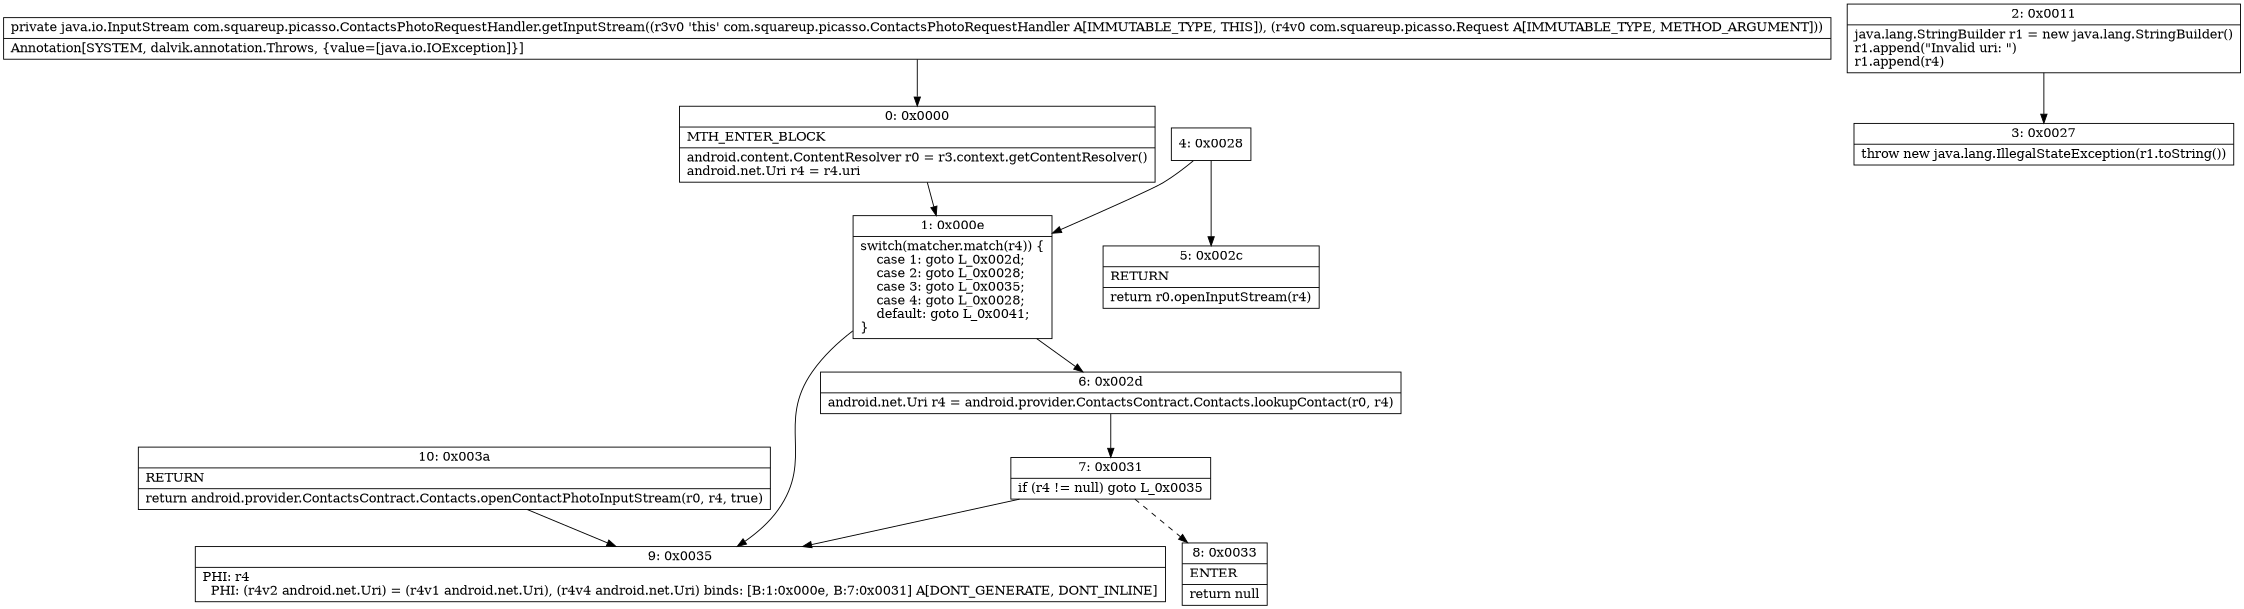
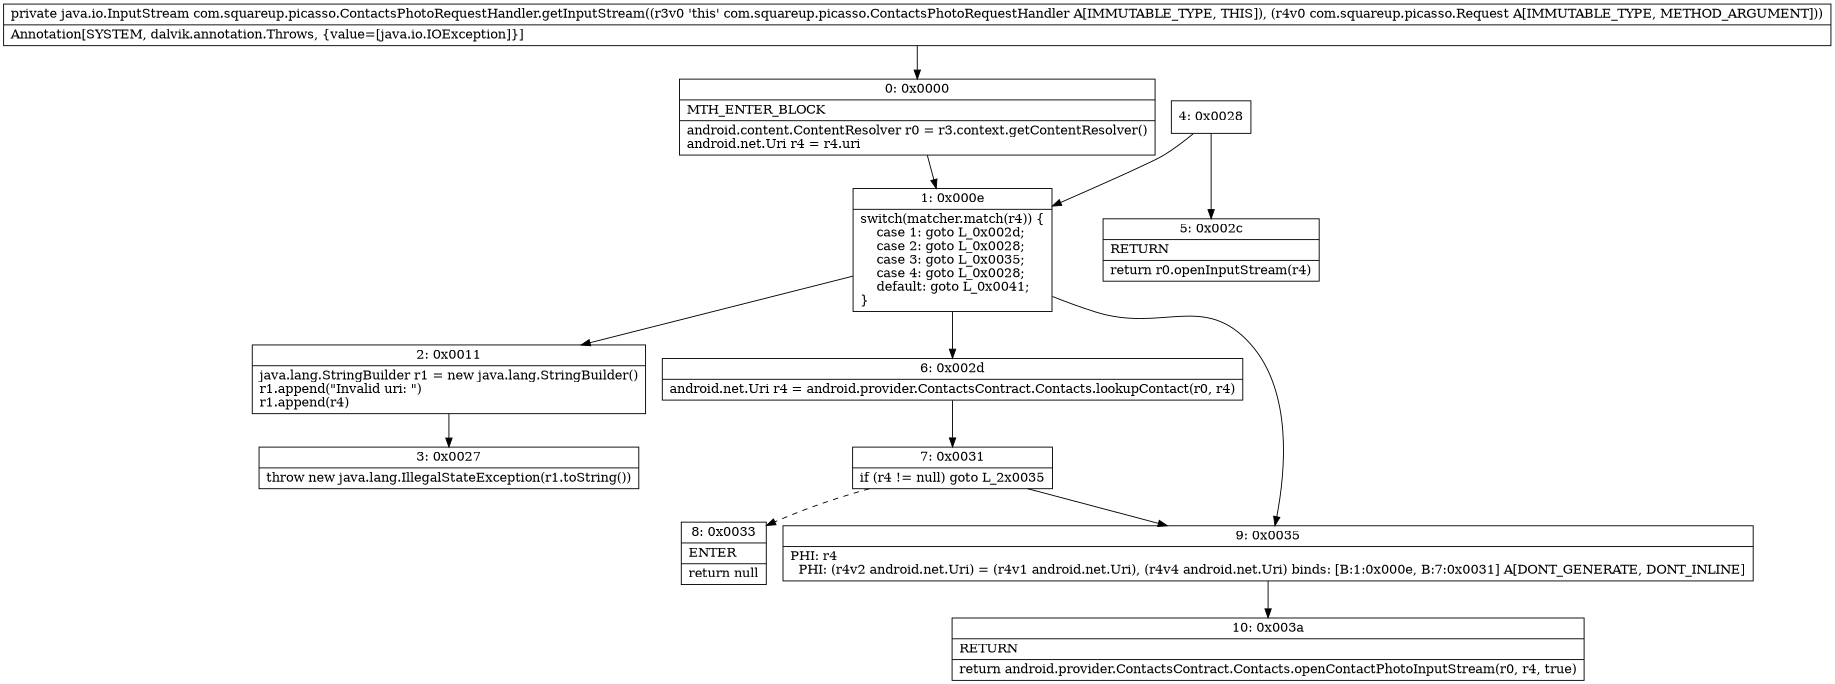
none -> (721, 309)
(1111, 488) -> (953, 478)
(567, 526) -> (1268, 595)
